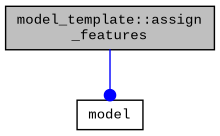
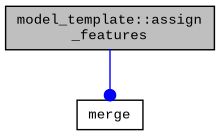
(110, 115) -> (110, 115)
